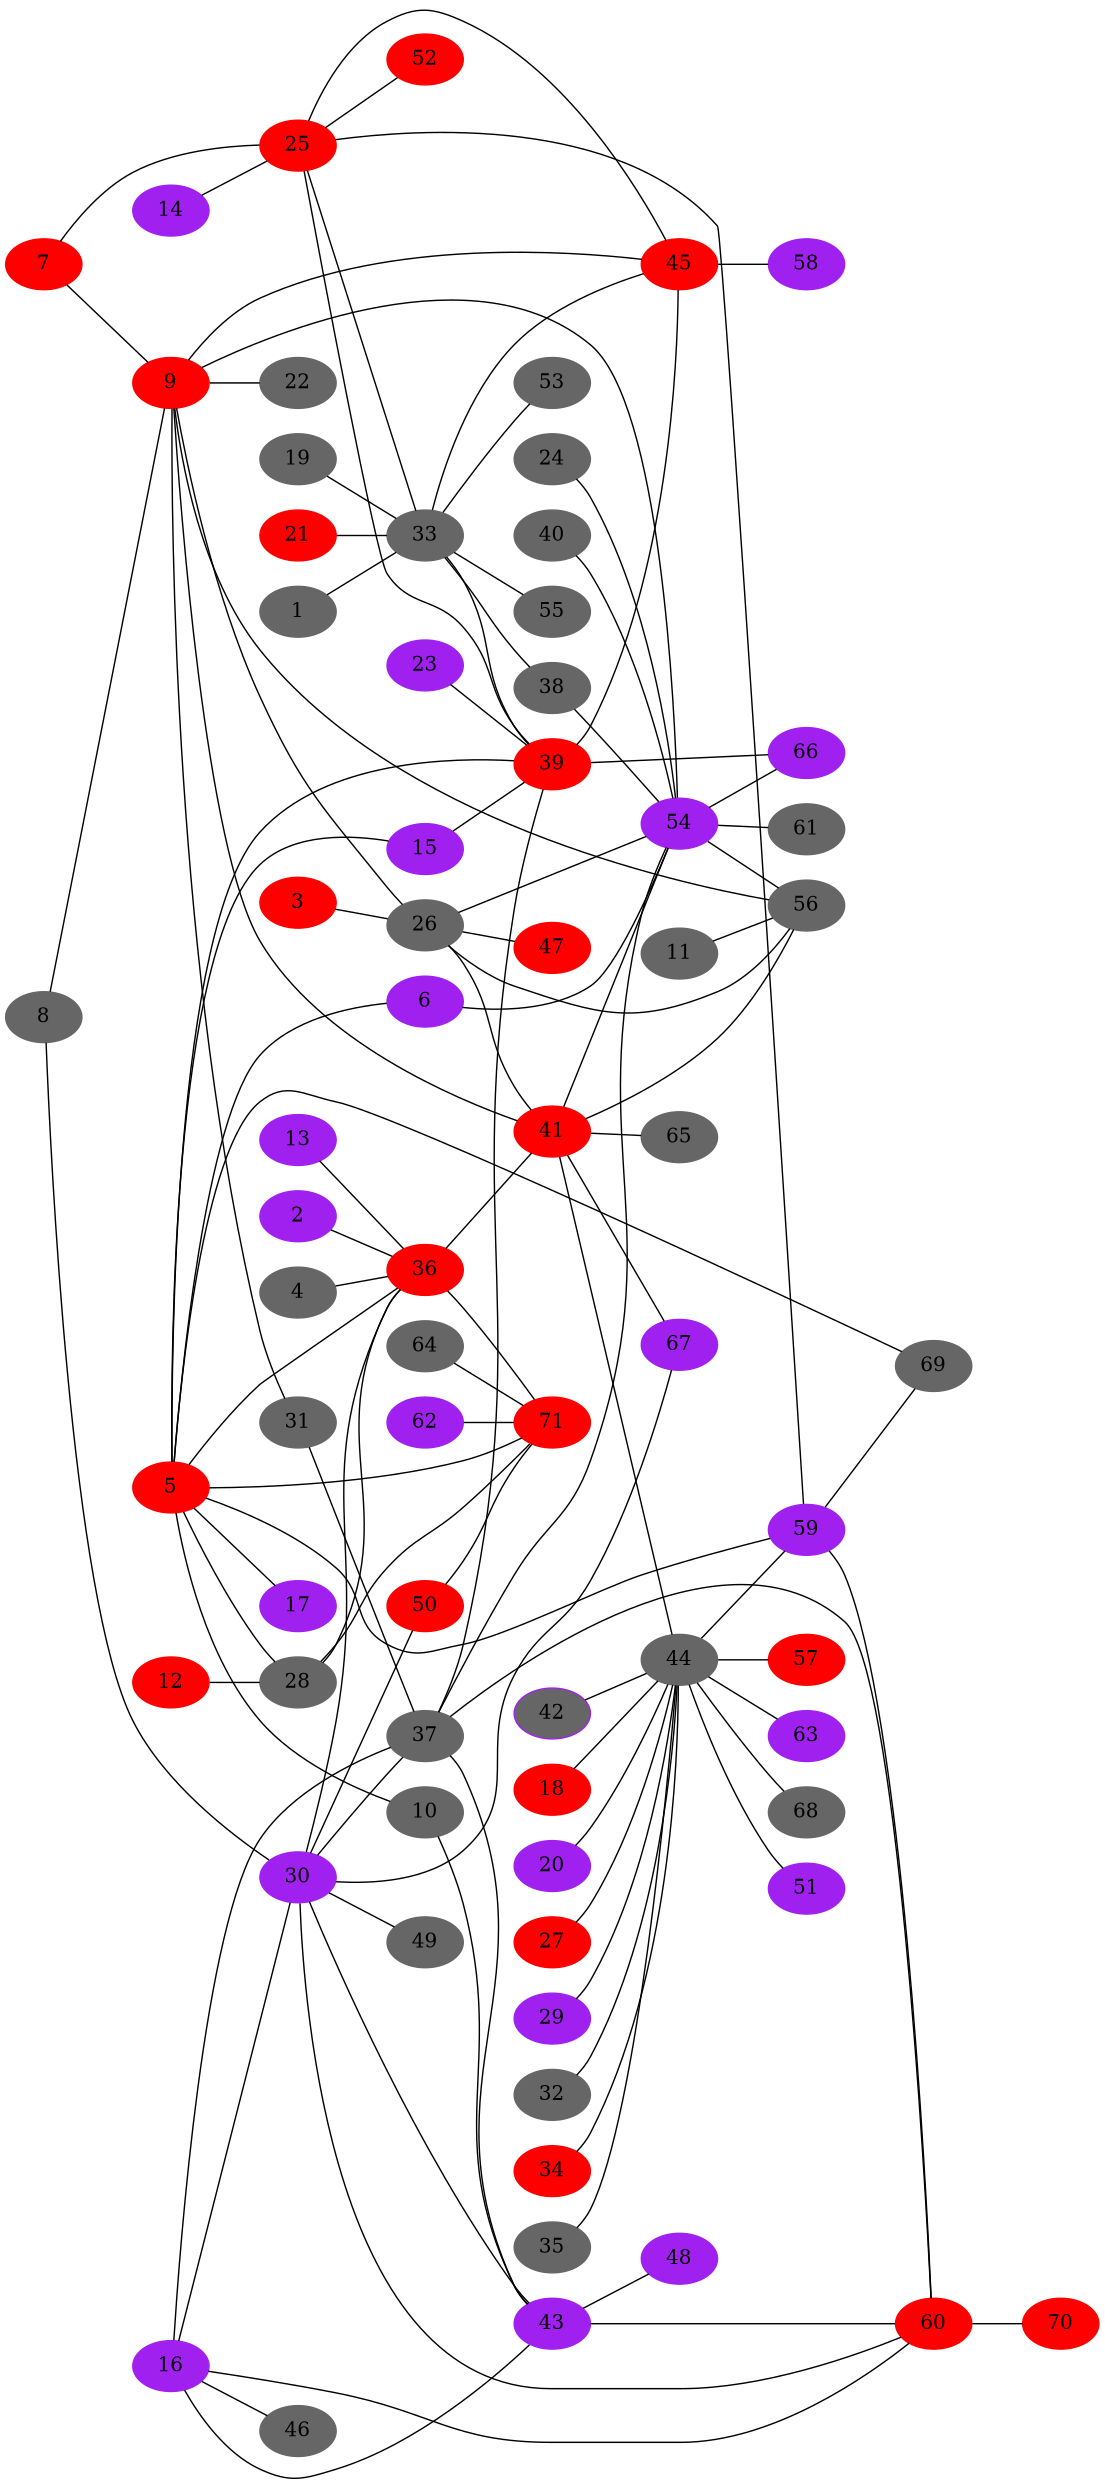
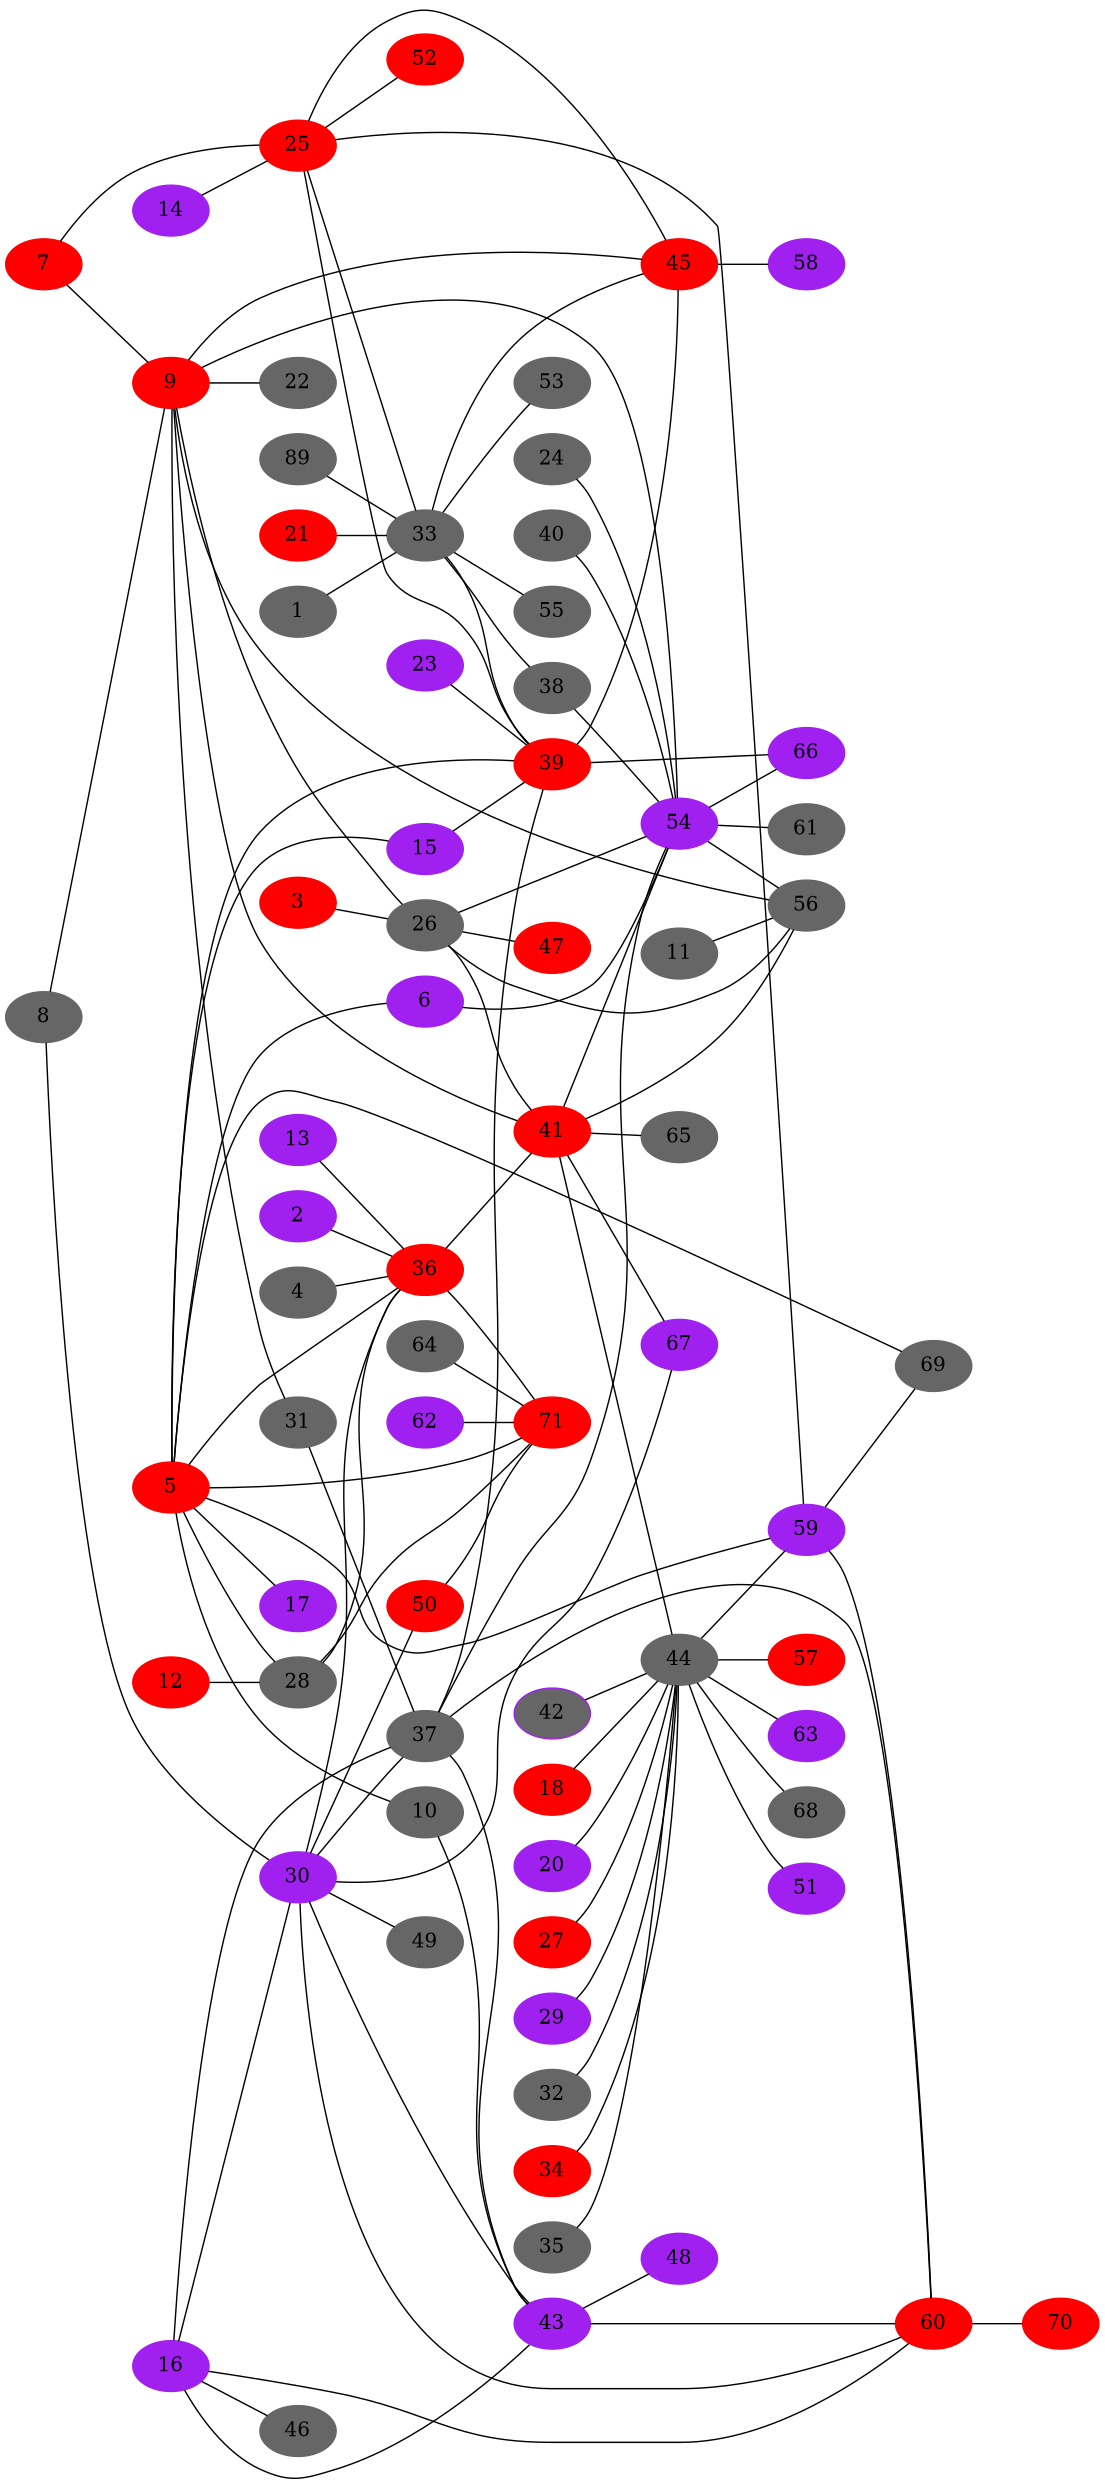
(298, 459) -> (298, 459)
